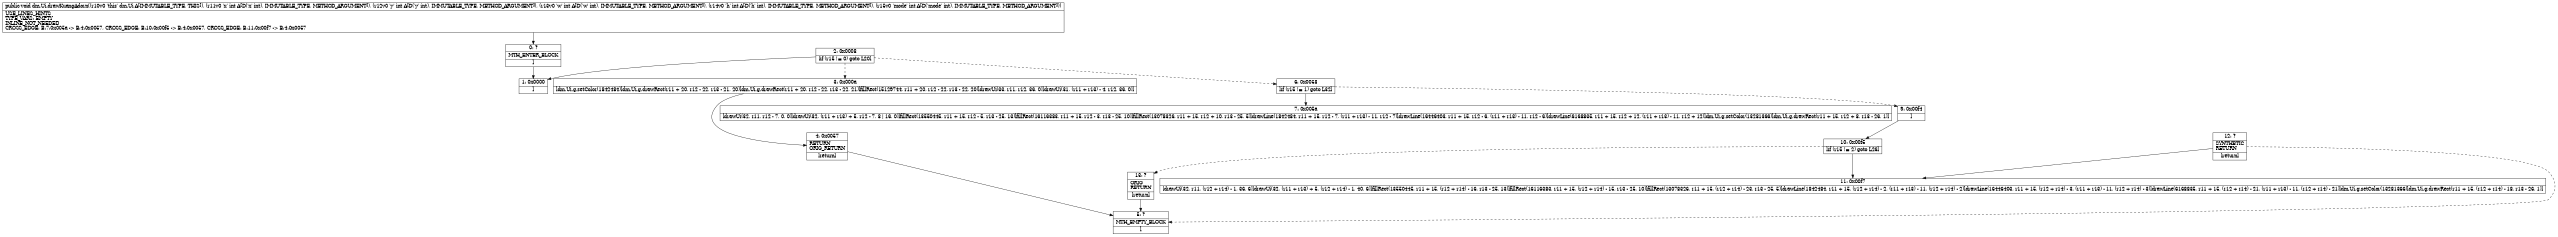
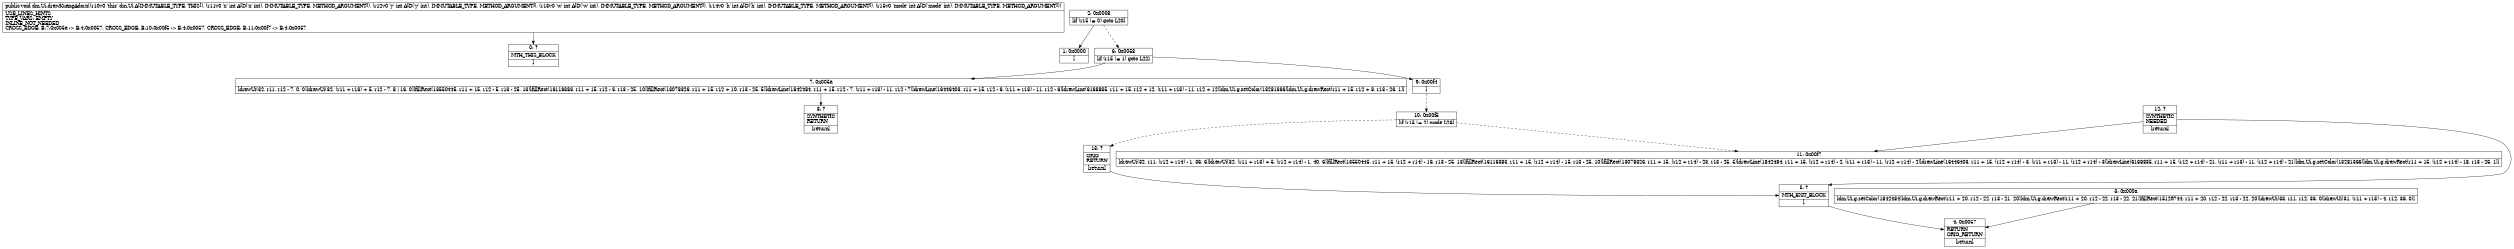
(533, 55) -> (533, 55)
(845, 69) -> none
(533, 71) -> none
(1306, 90) -> (1124, 59)
(1615, 92) -> (1281, 64)
none -> (821, 119)
(1884, 129) -> (1426, 101)
(2226, 149) -> (2157, 122)
(1853, 150) -> (1426, 123)
(1853, 164) -> (1596, 137)
(979, 183) -> (1884, 220)
(2028, 214) -> (2349, 180)
(1141, 222) -> (1804, 195)
